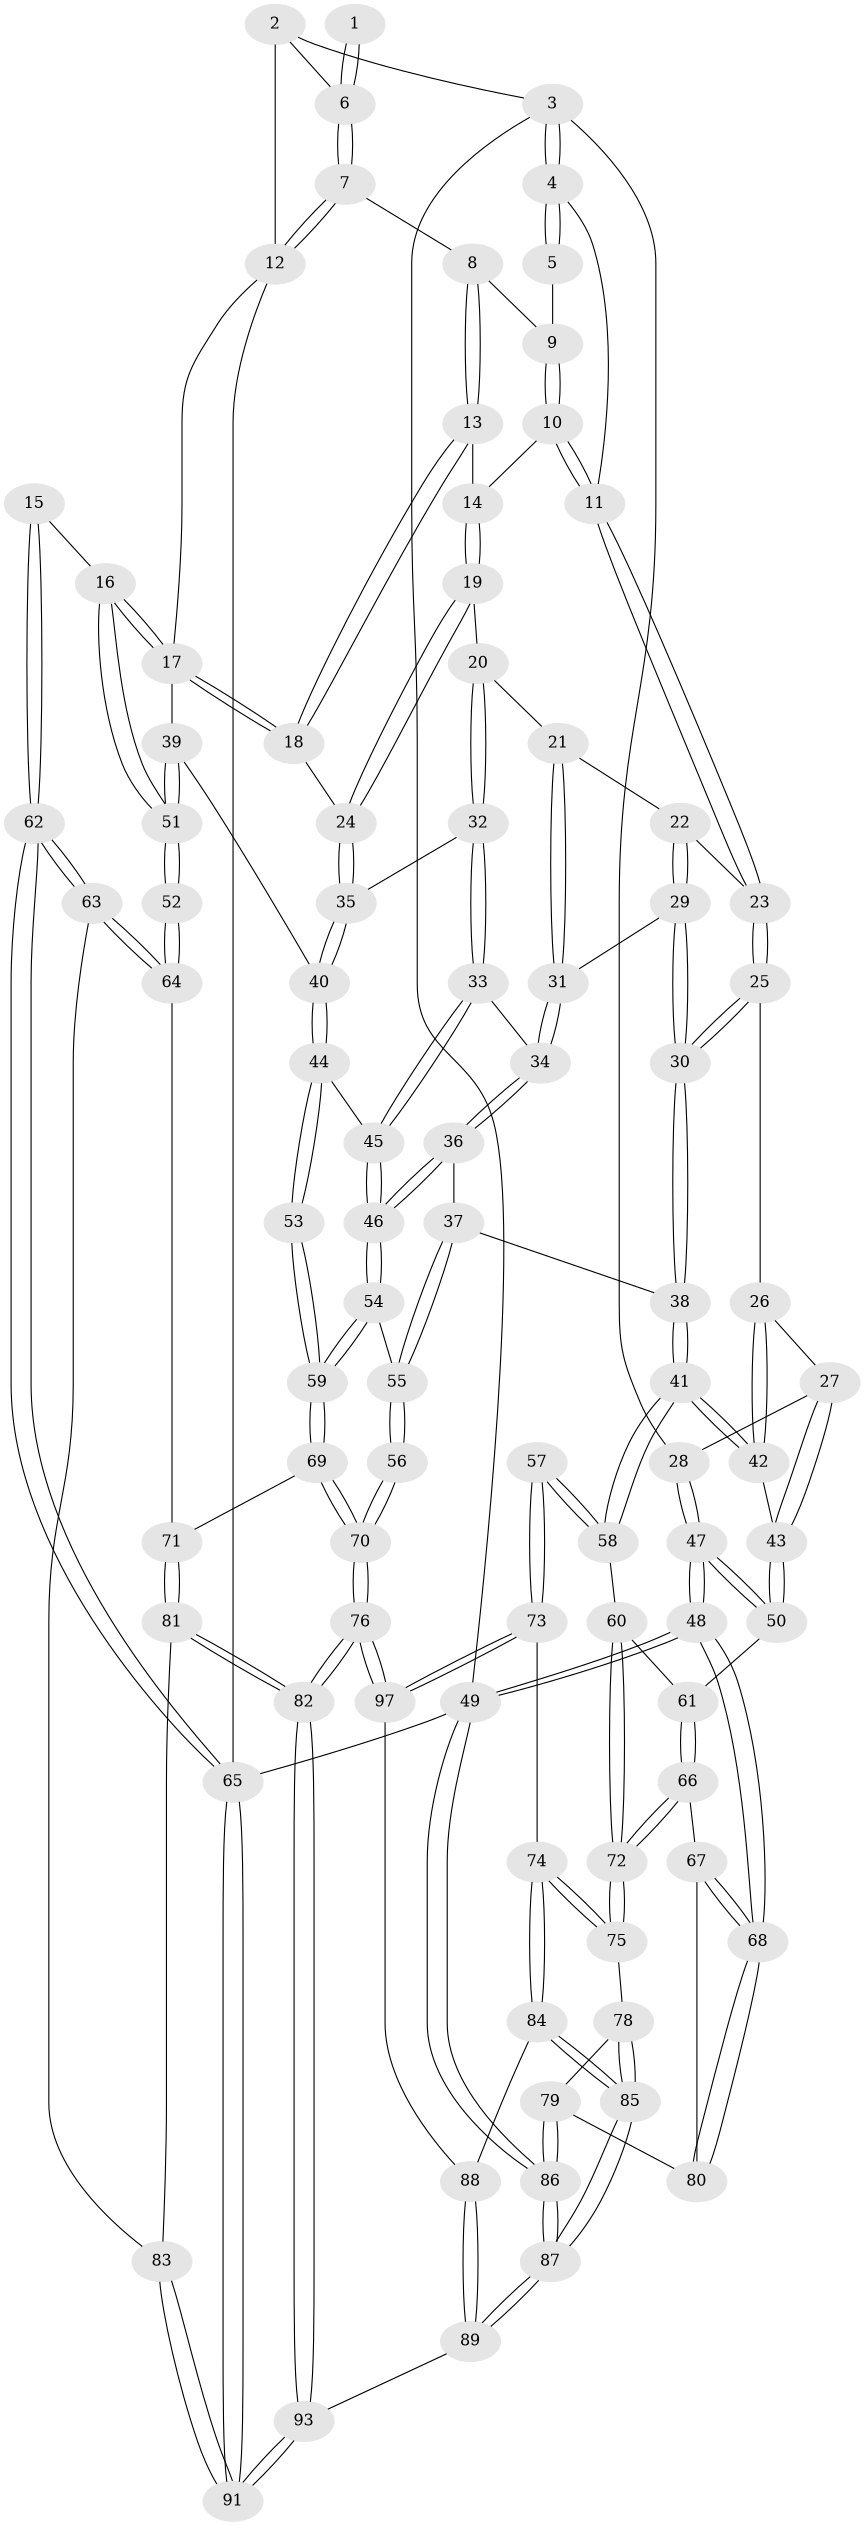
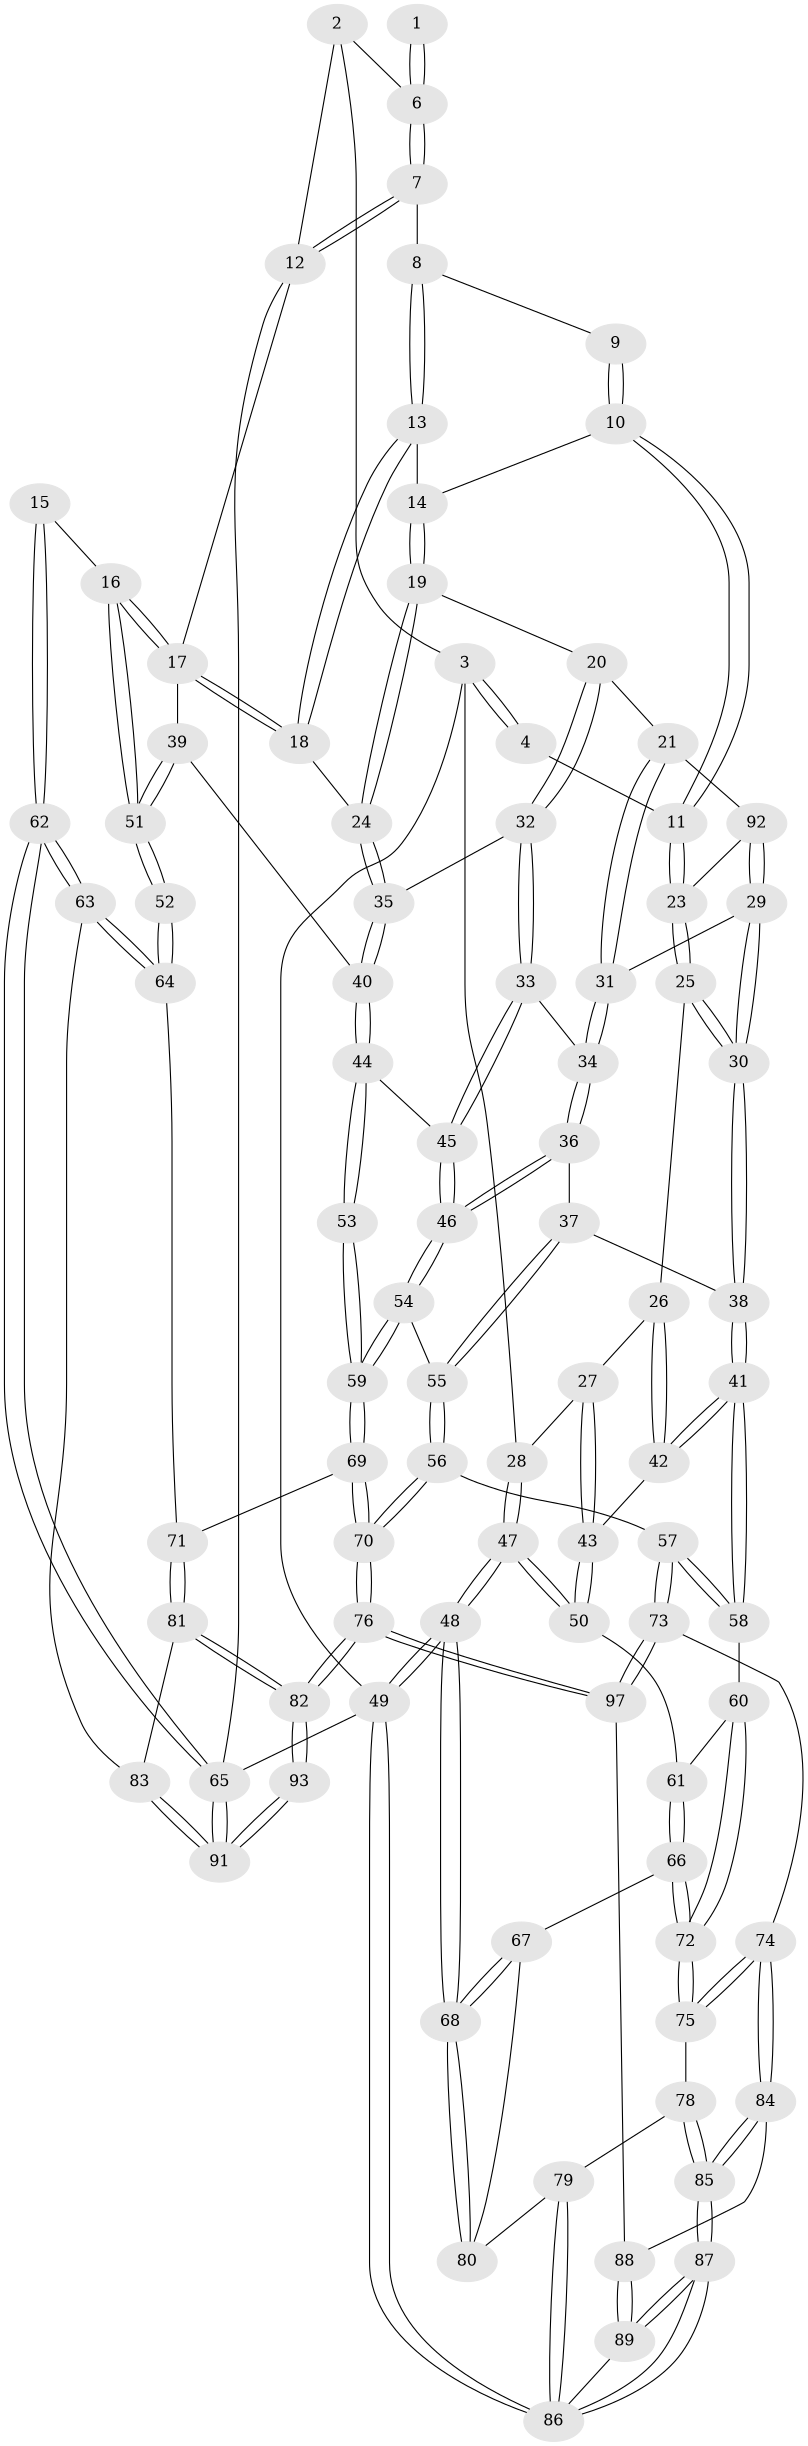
(553, 264) -> none
(680, 823) -> (757, 823)
none -> (553, 1503)
(387, 2381) -> (589, 2381)
